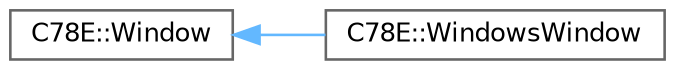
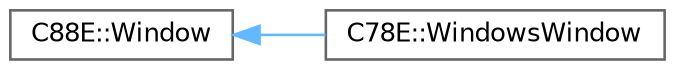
(122, 35) -> (122, 35)
